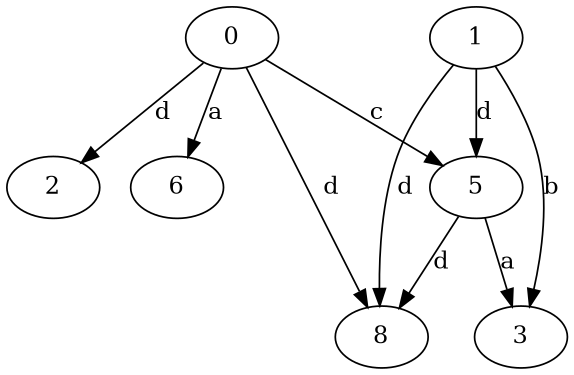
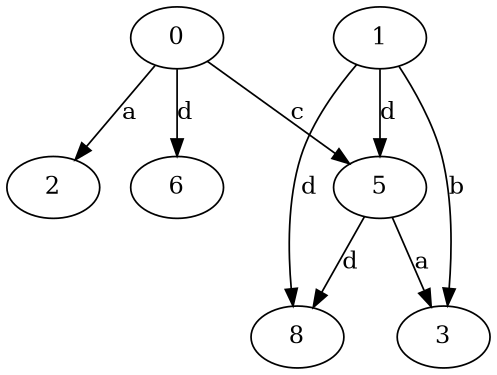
(163, 113) -> (130, 113)
(216, 113) -> (186, 113)
(303, 179) -> none
